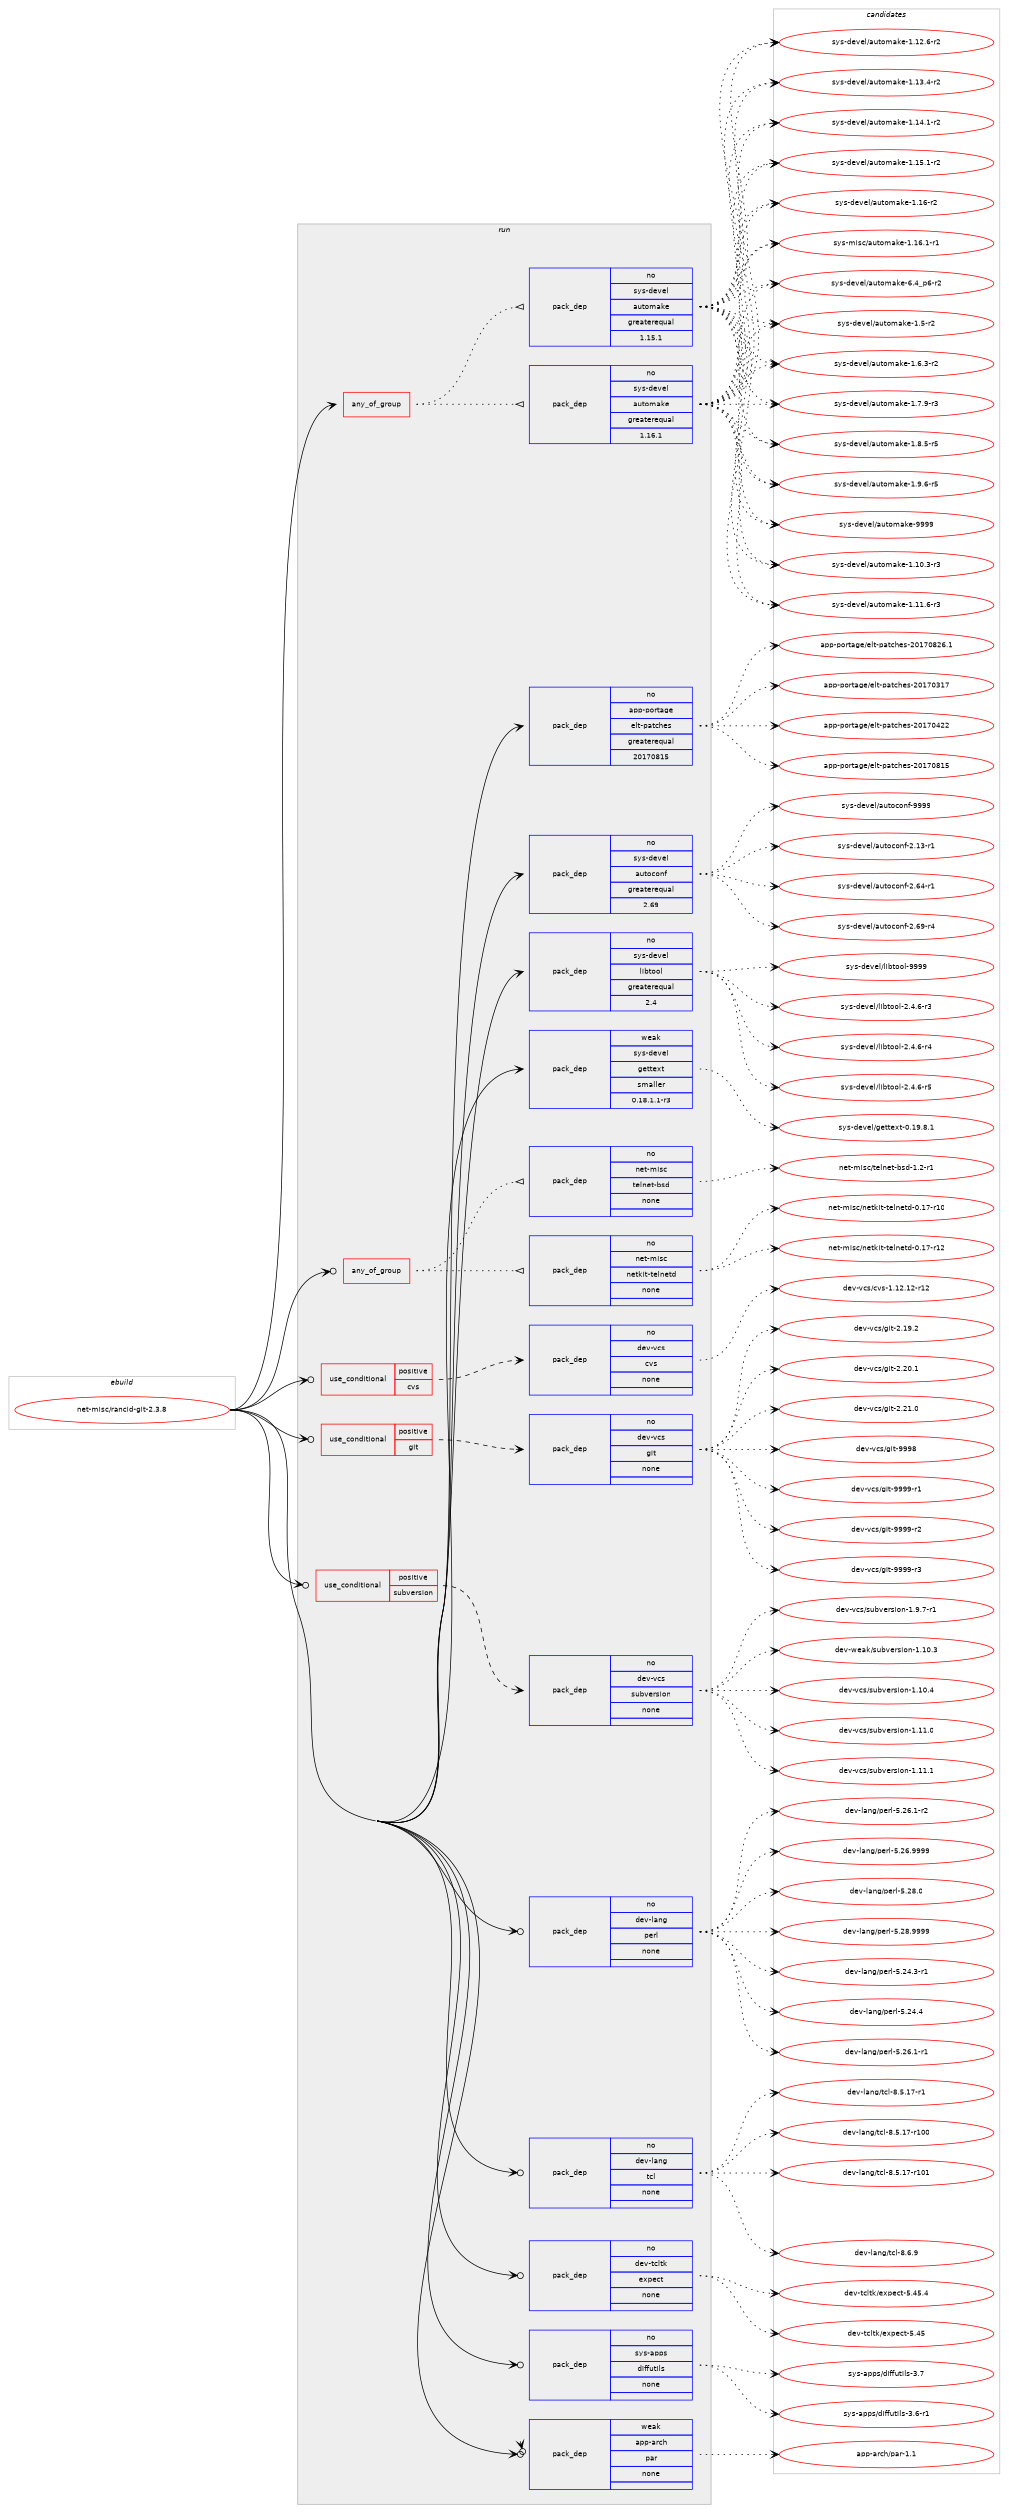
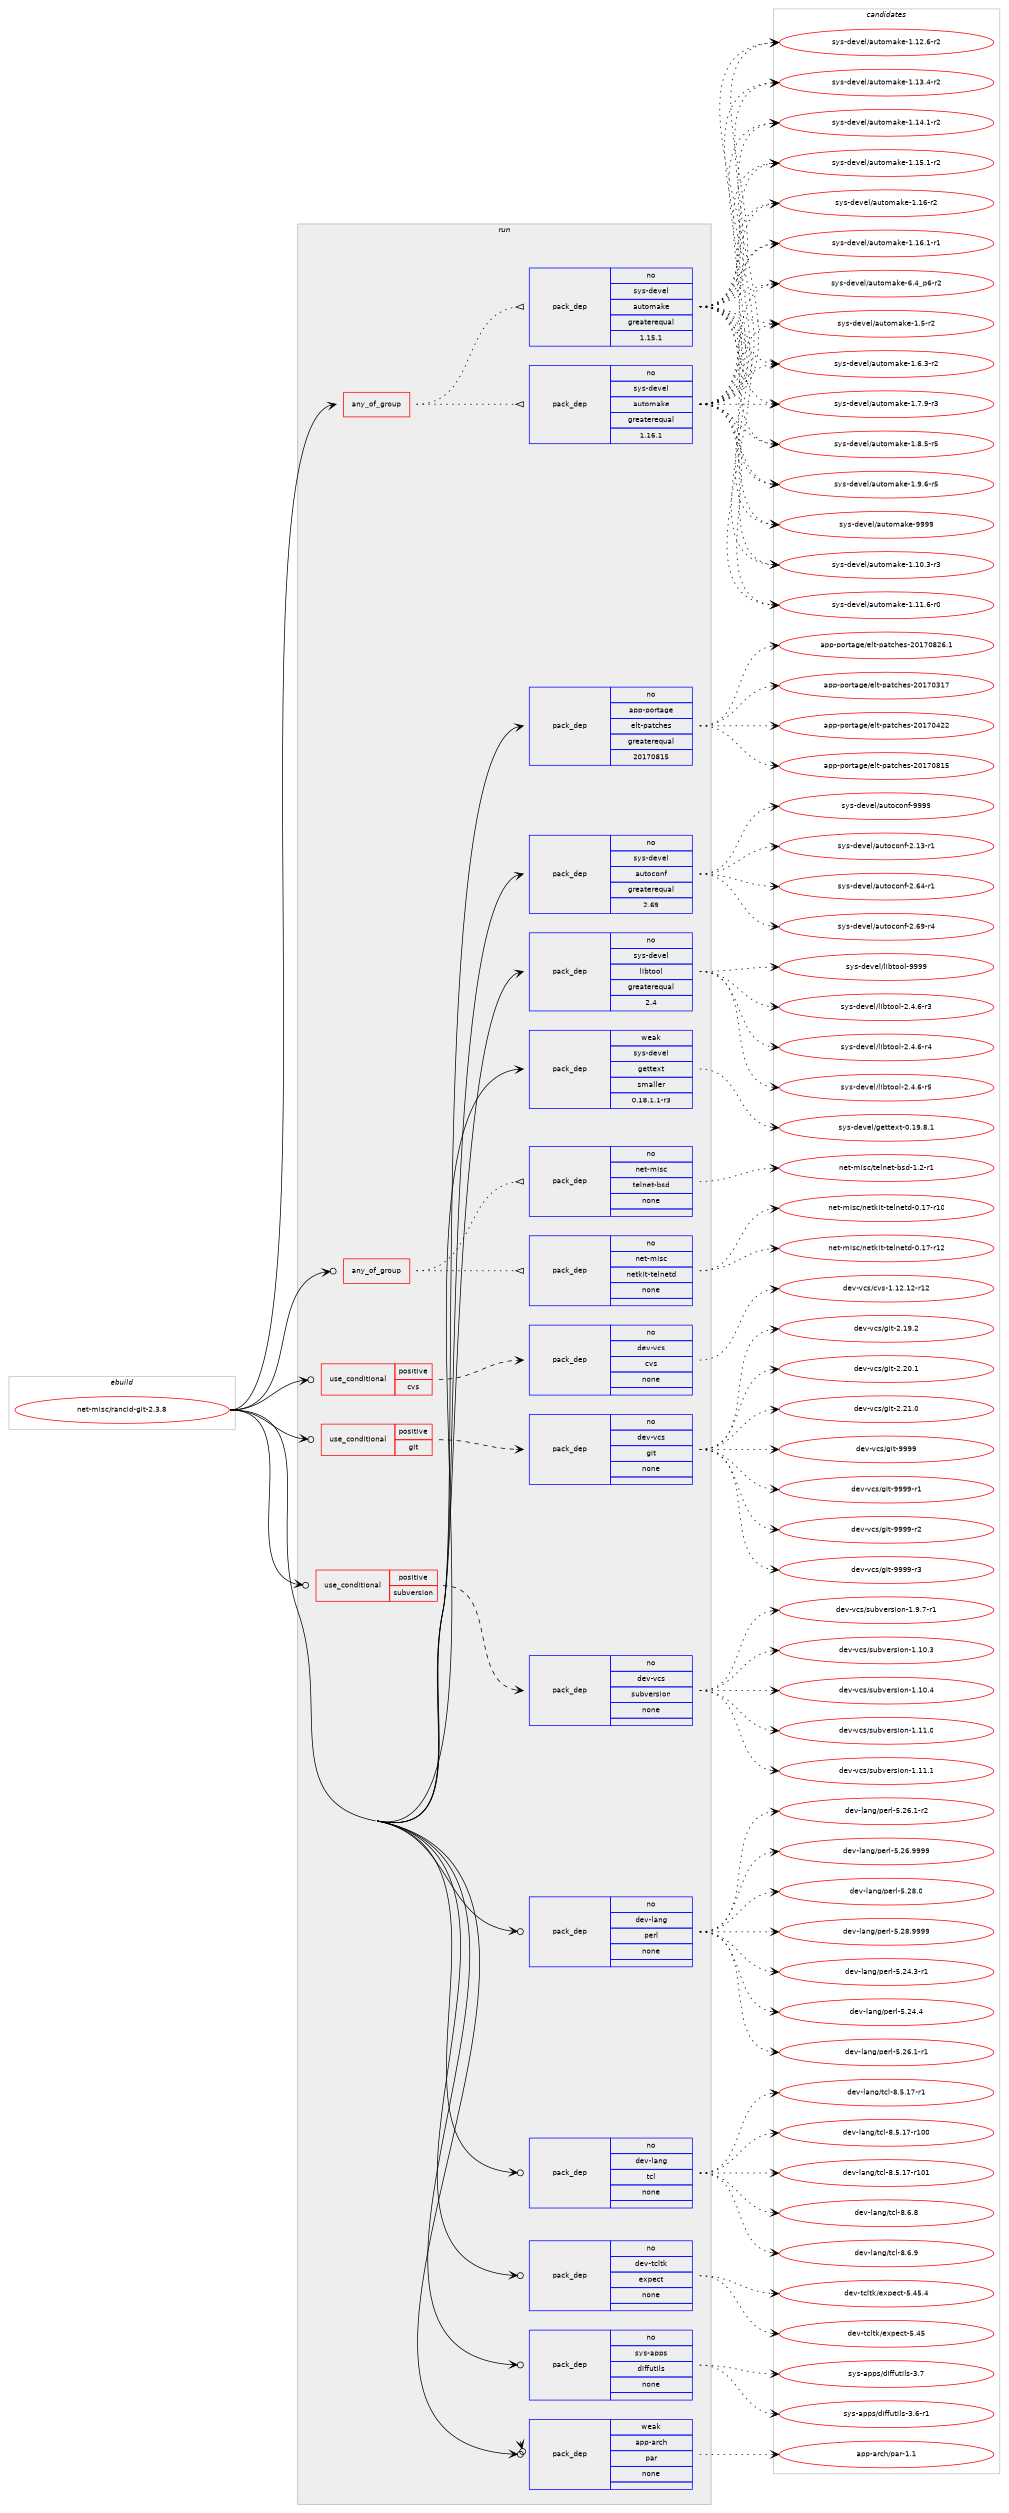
(887, 243) -> (887, 243)
(887, 605) -> (887, 605)
(887, 1449) -> (887, 1449)
(887, 1650) -> (887, 1650)
none -> (887, 2213)
